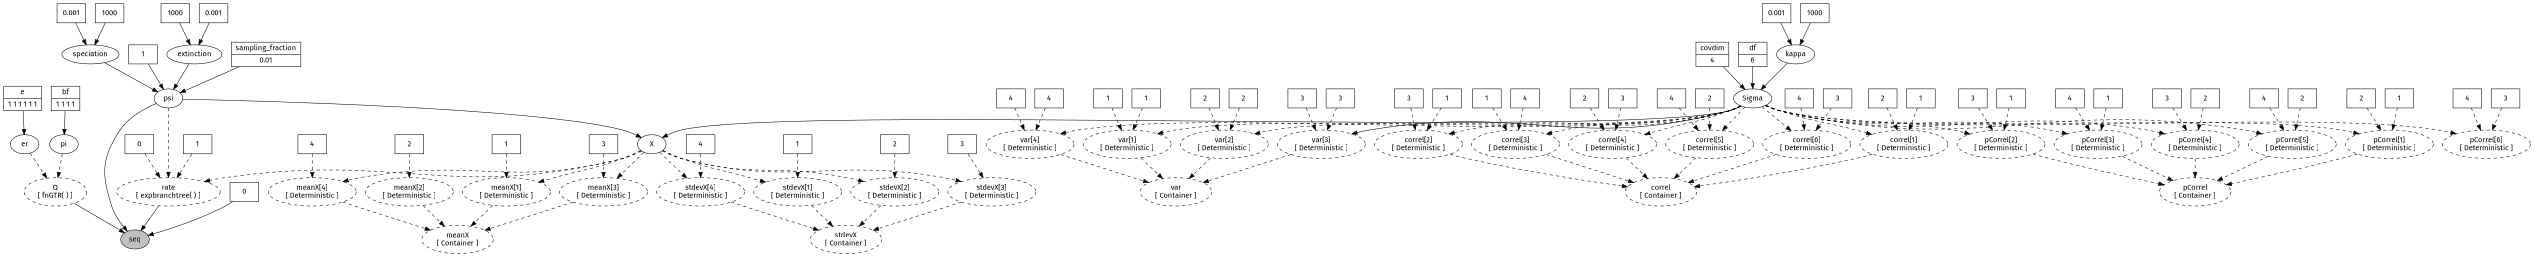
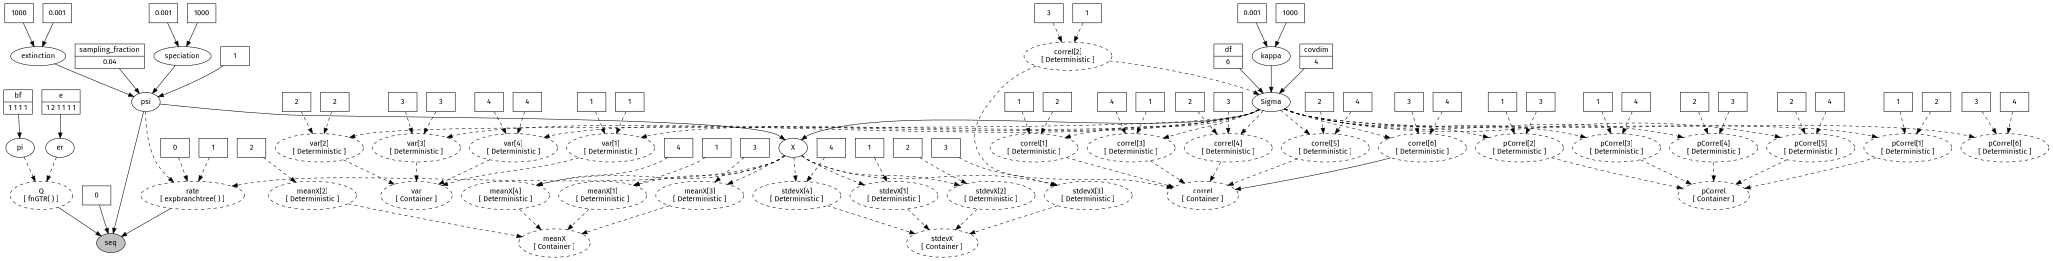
(266, 60) -> (110, 62)
(23, 104) -> (61, 108)
(1598, 124) -> (1183, 73)
(1550, 126) -> (856, 130)
(1735, 168) -> (1316, 175)
